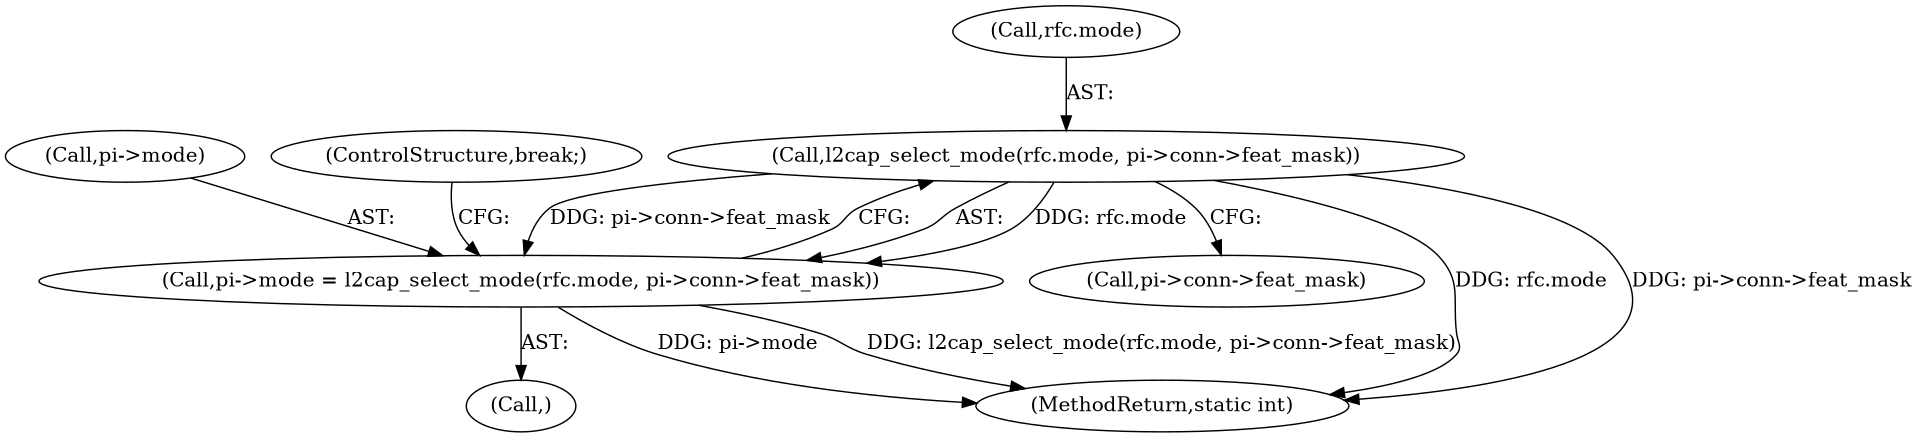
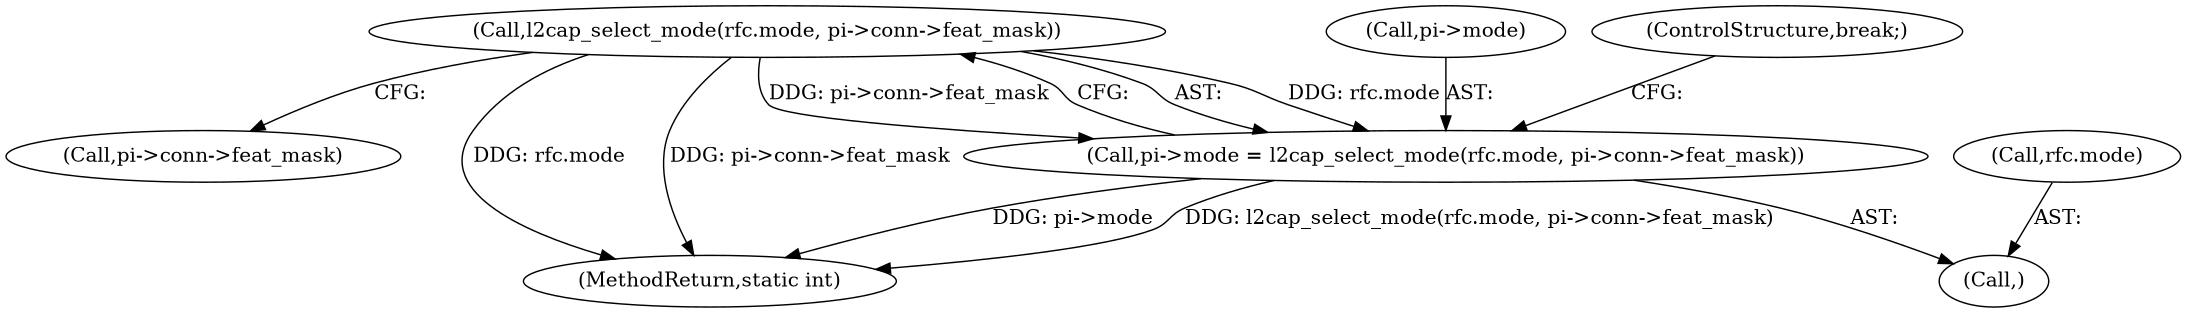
(1066, 87) -> (2034, 213)
